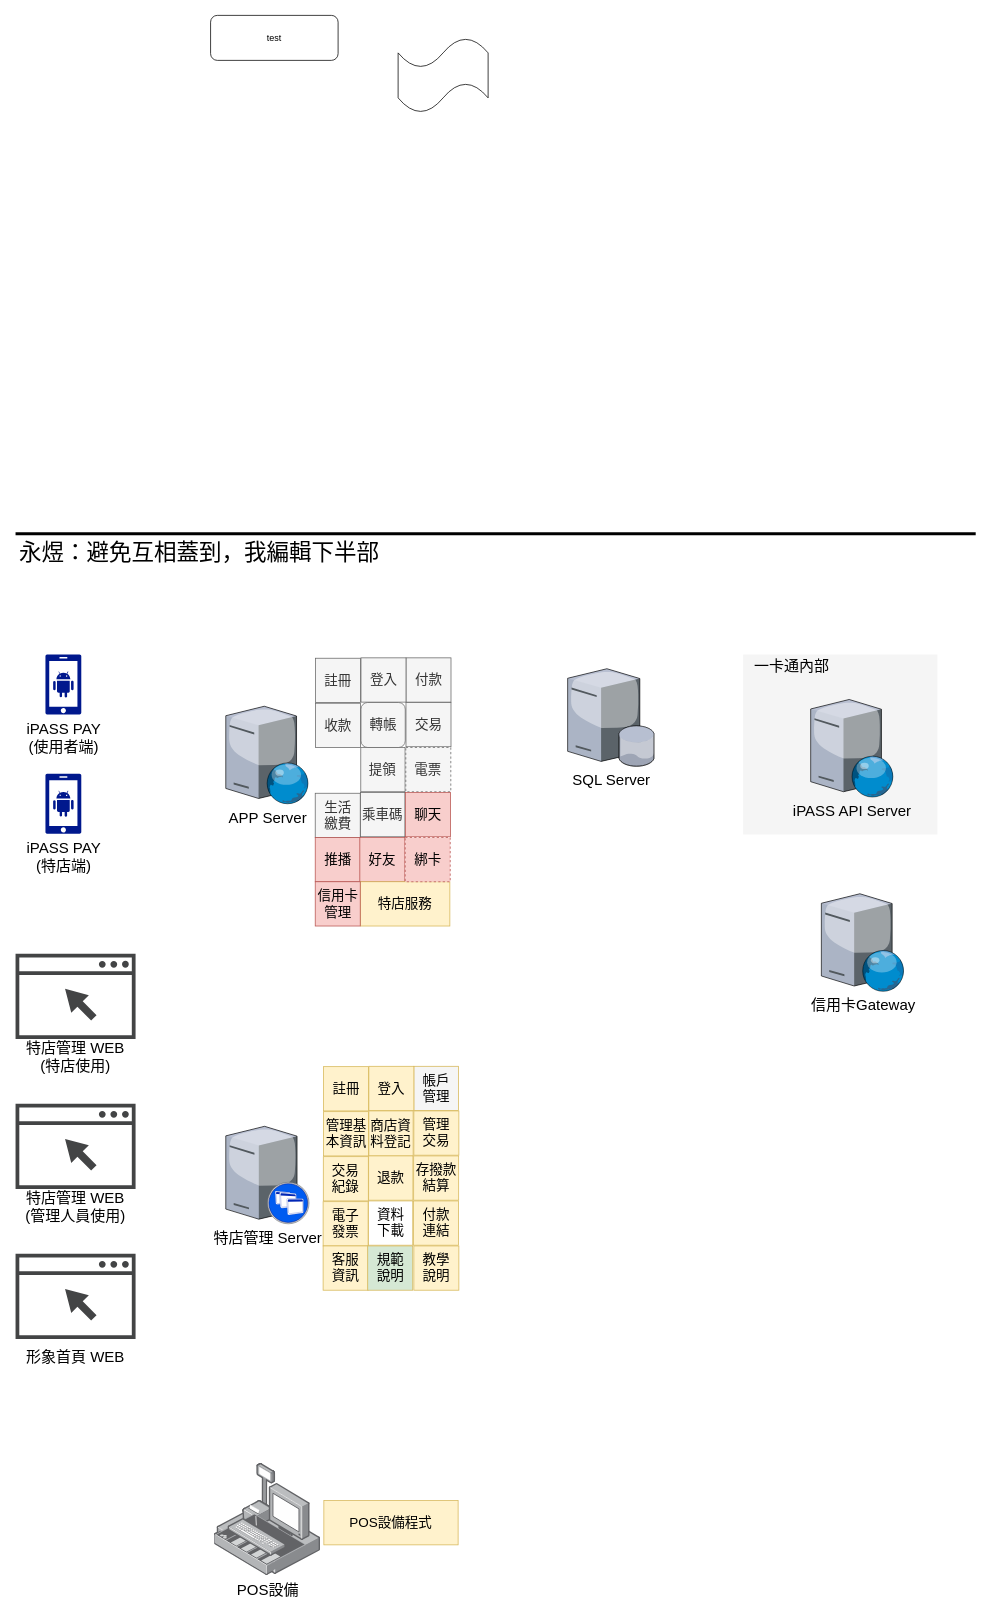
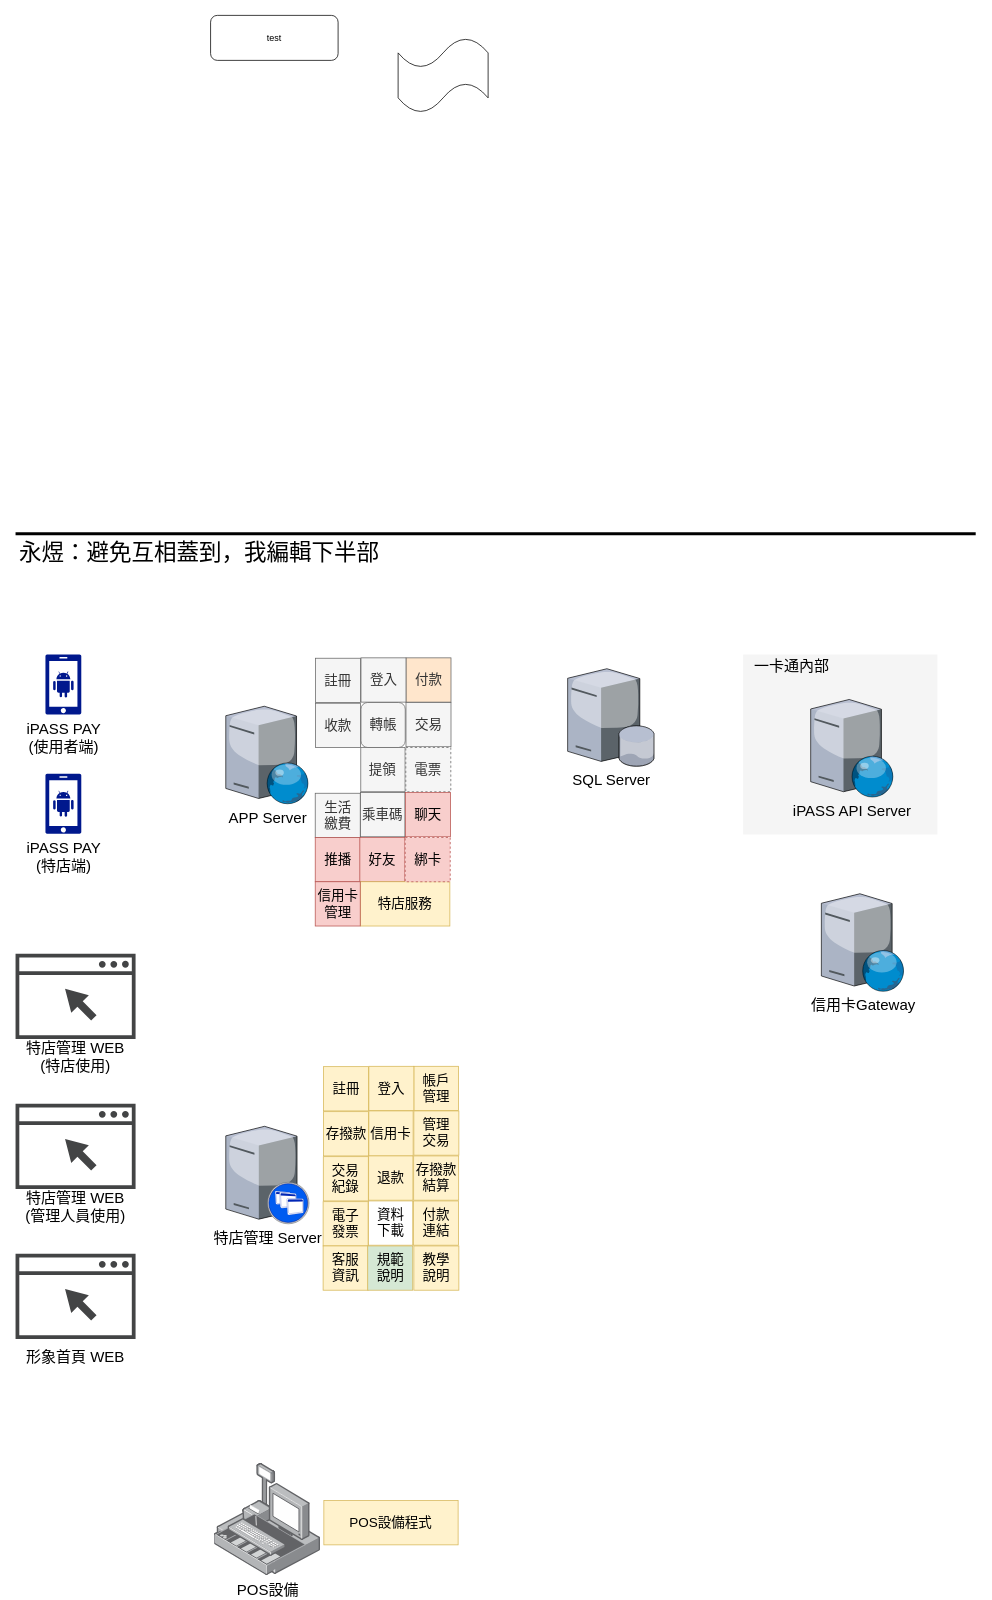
(428, 680) -> (428, 680)
(436, 1088) -> (436, 1088)
(346, 1134) -> (346, 1134)
(391, 1134) -> (391, 1134)
